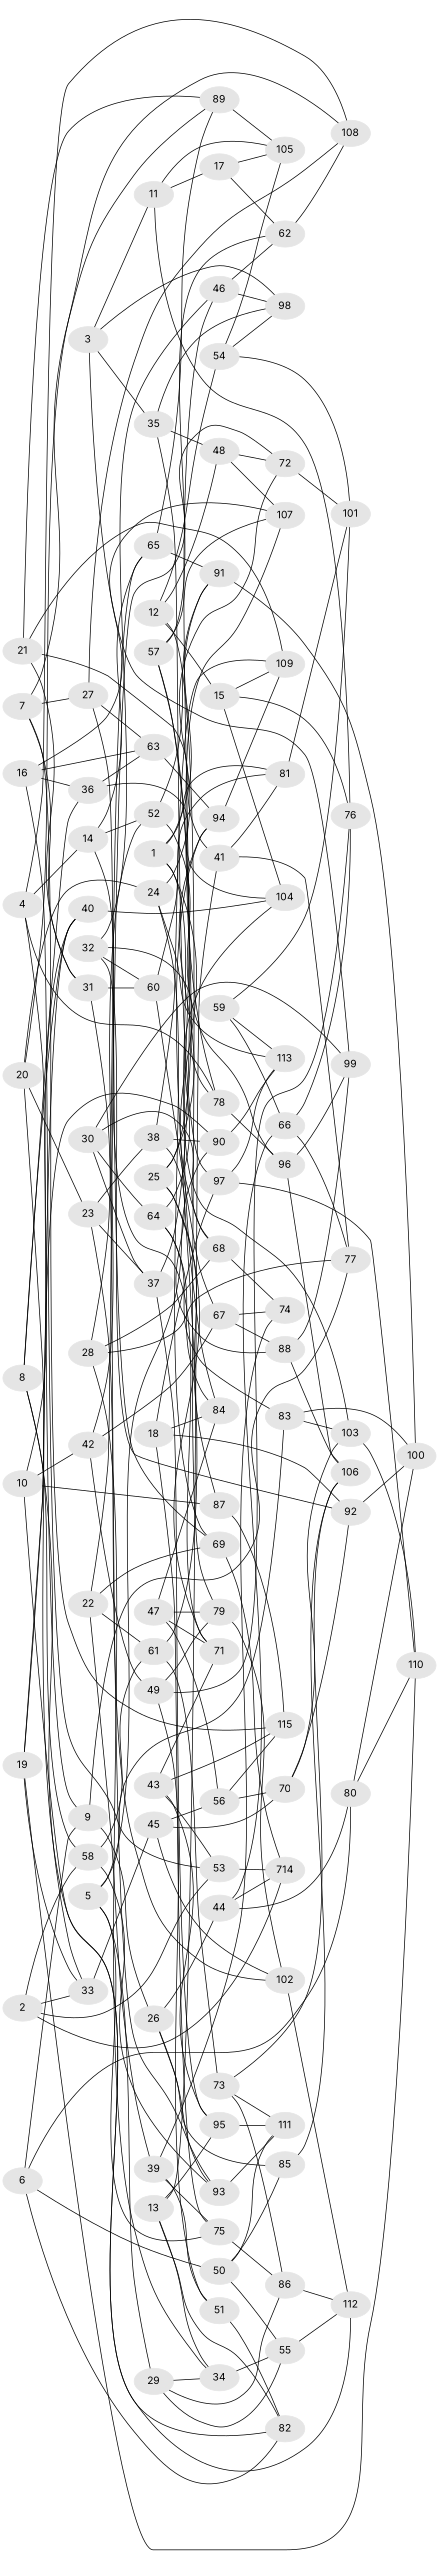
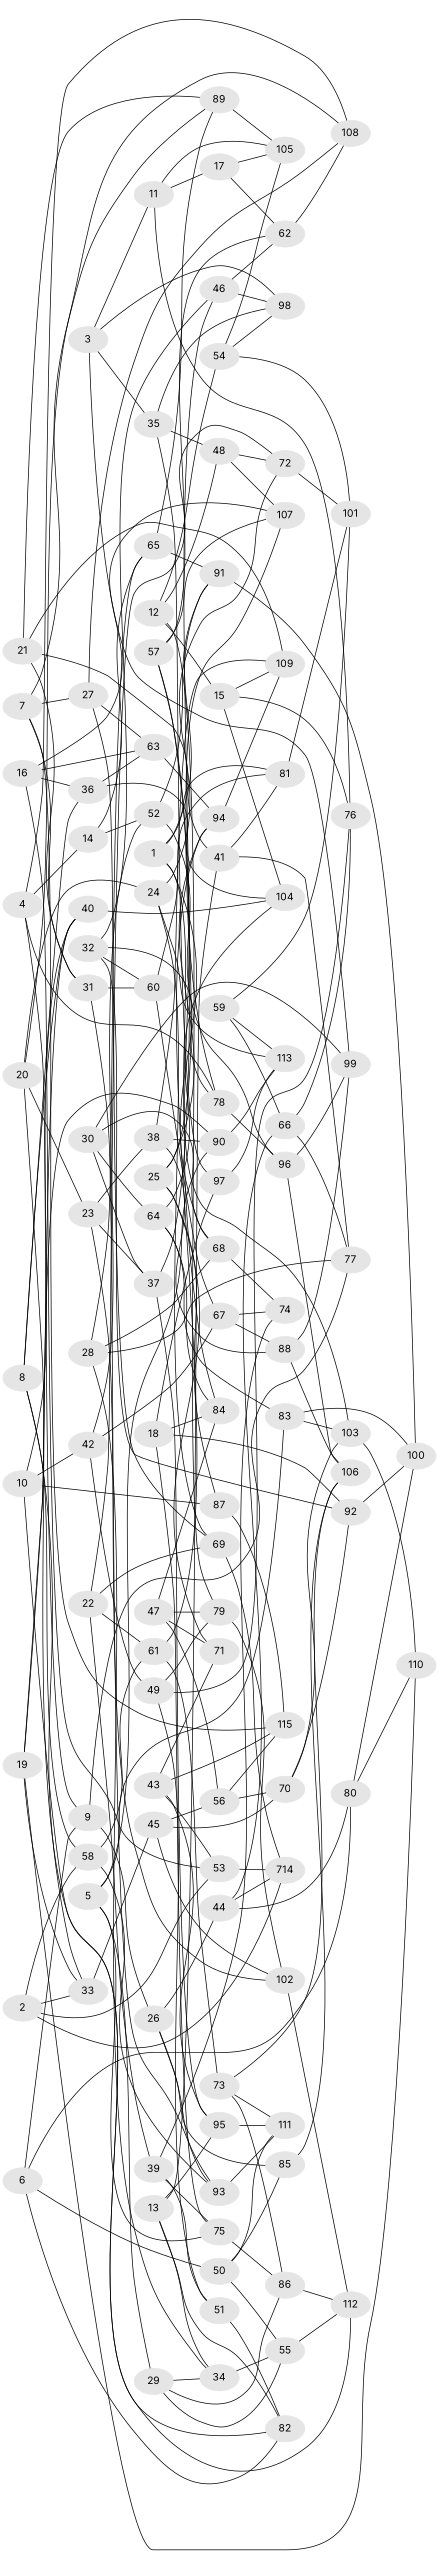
(150, 1249) -> none
(386, 1373) -> none
